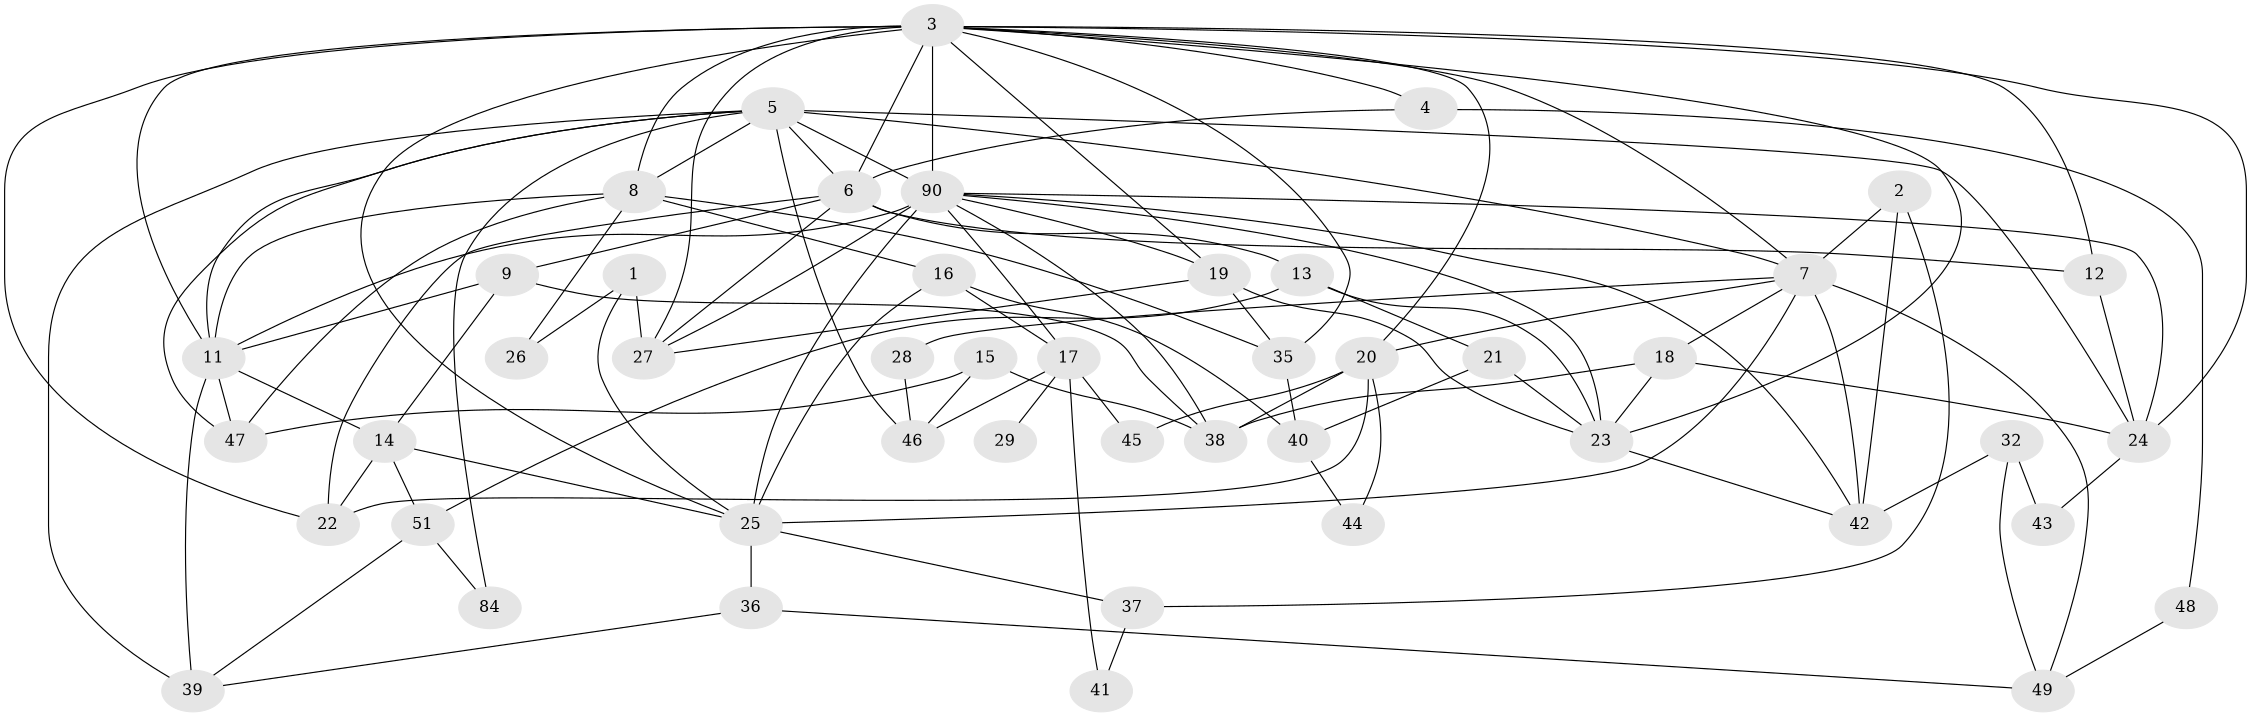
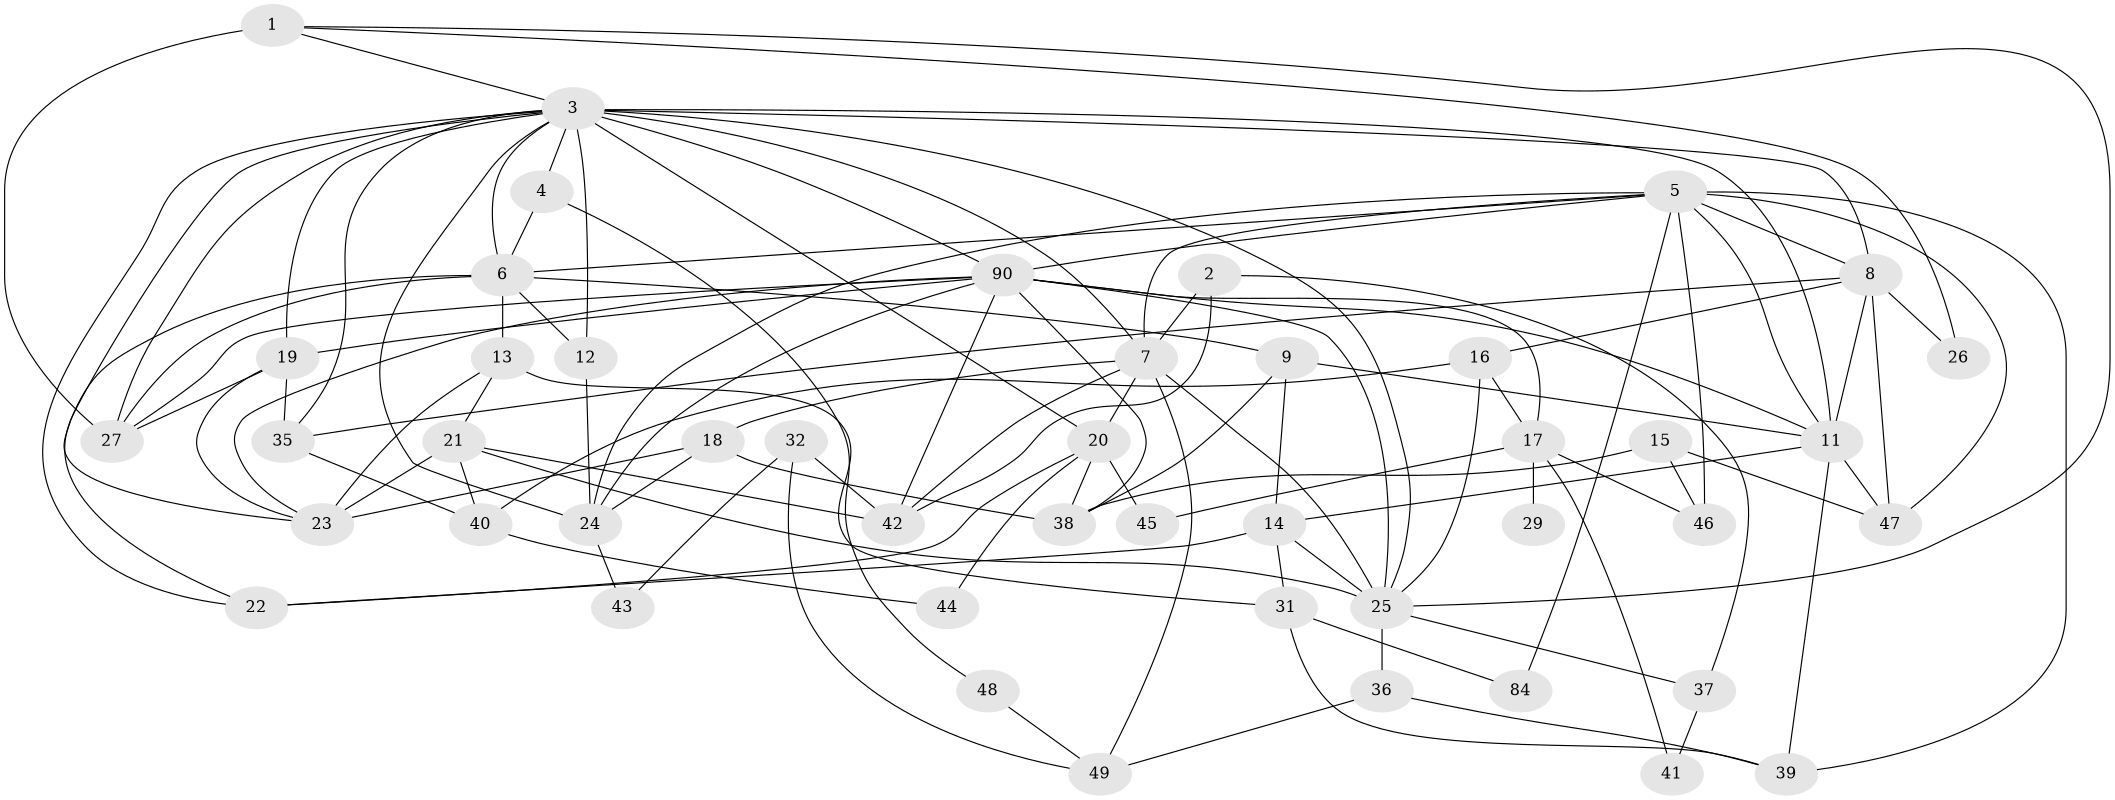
none -> (423, 67)
(902, 358) -> none
(1731, 483) -> (674, 483)
(423, 525) -> (1286, 608)
none -> (937, 557)
